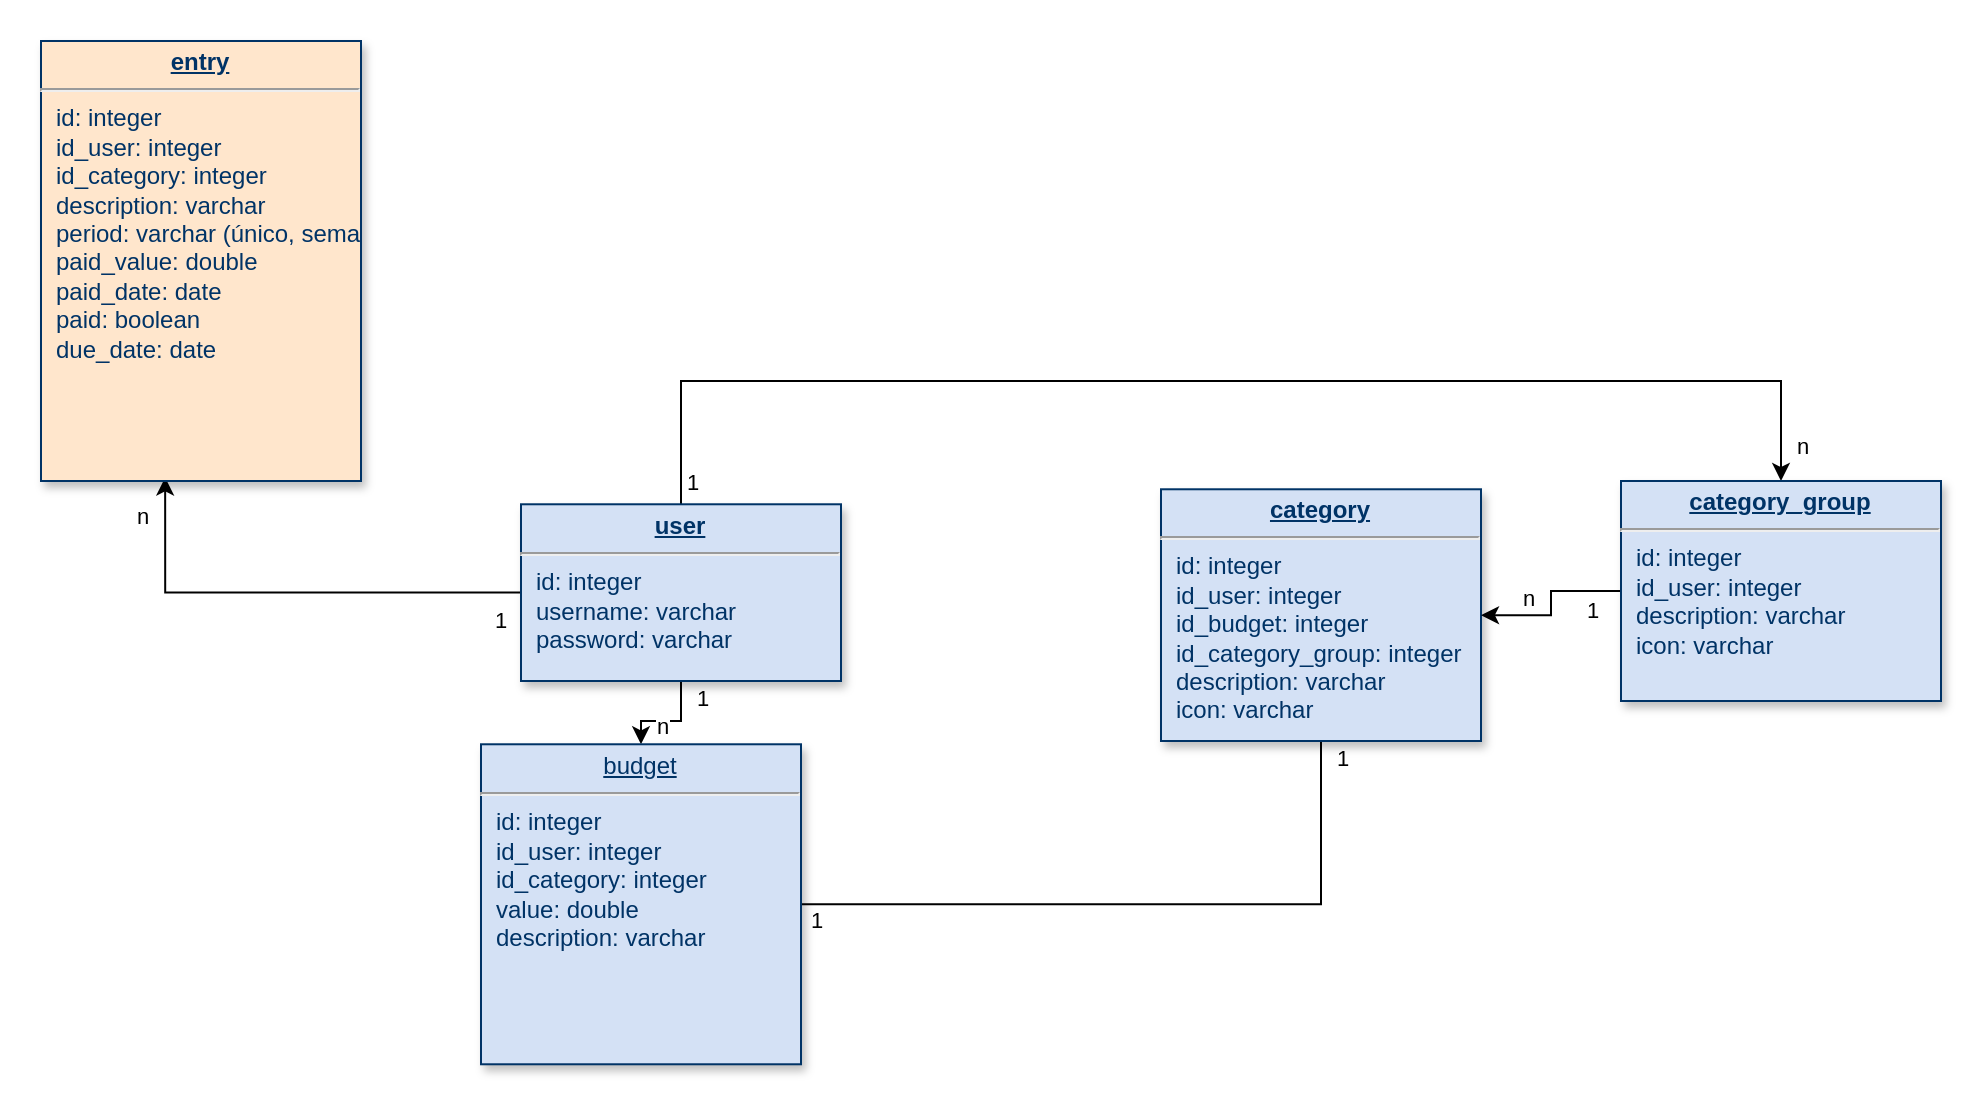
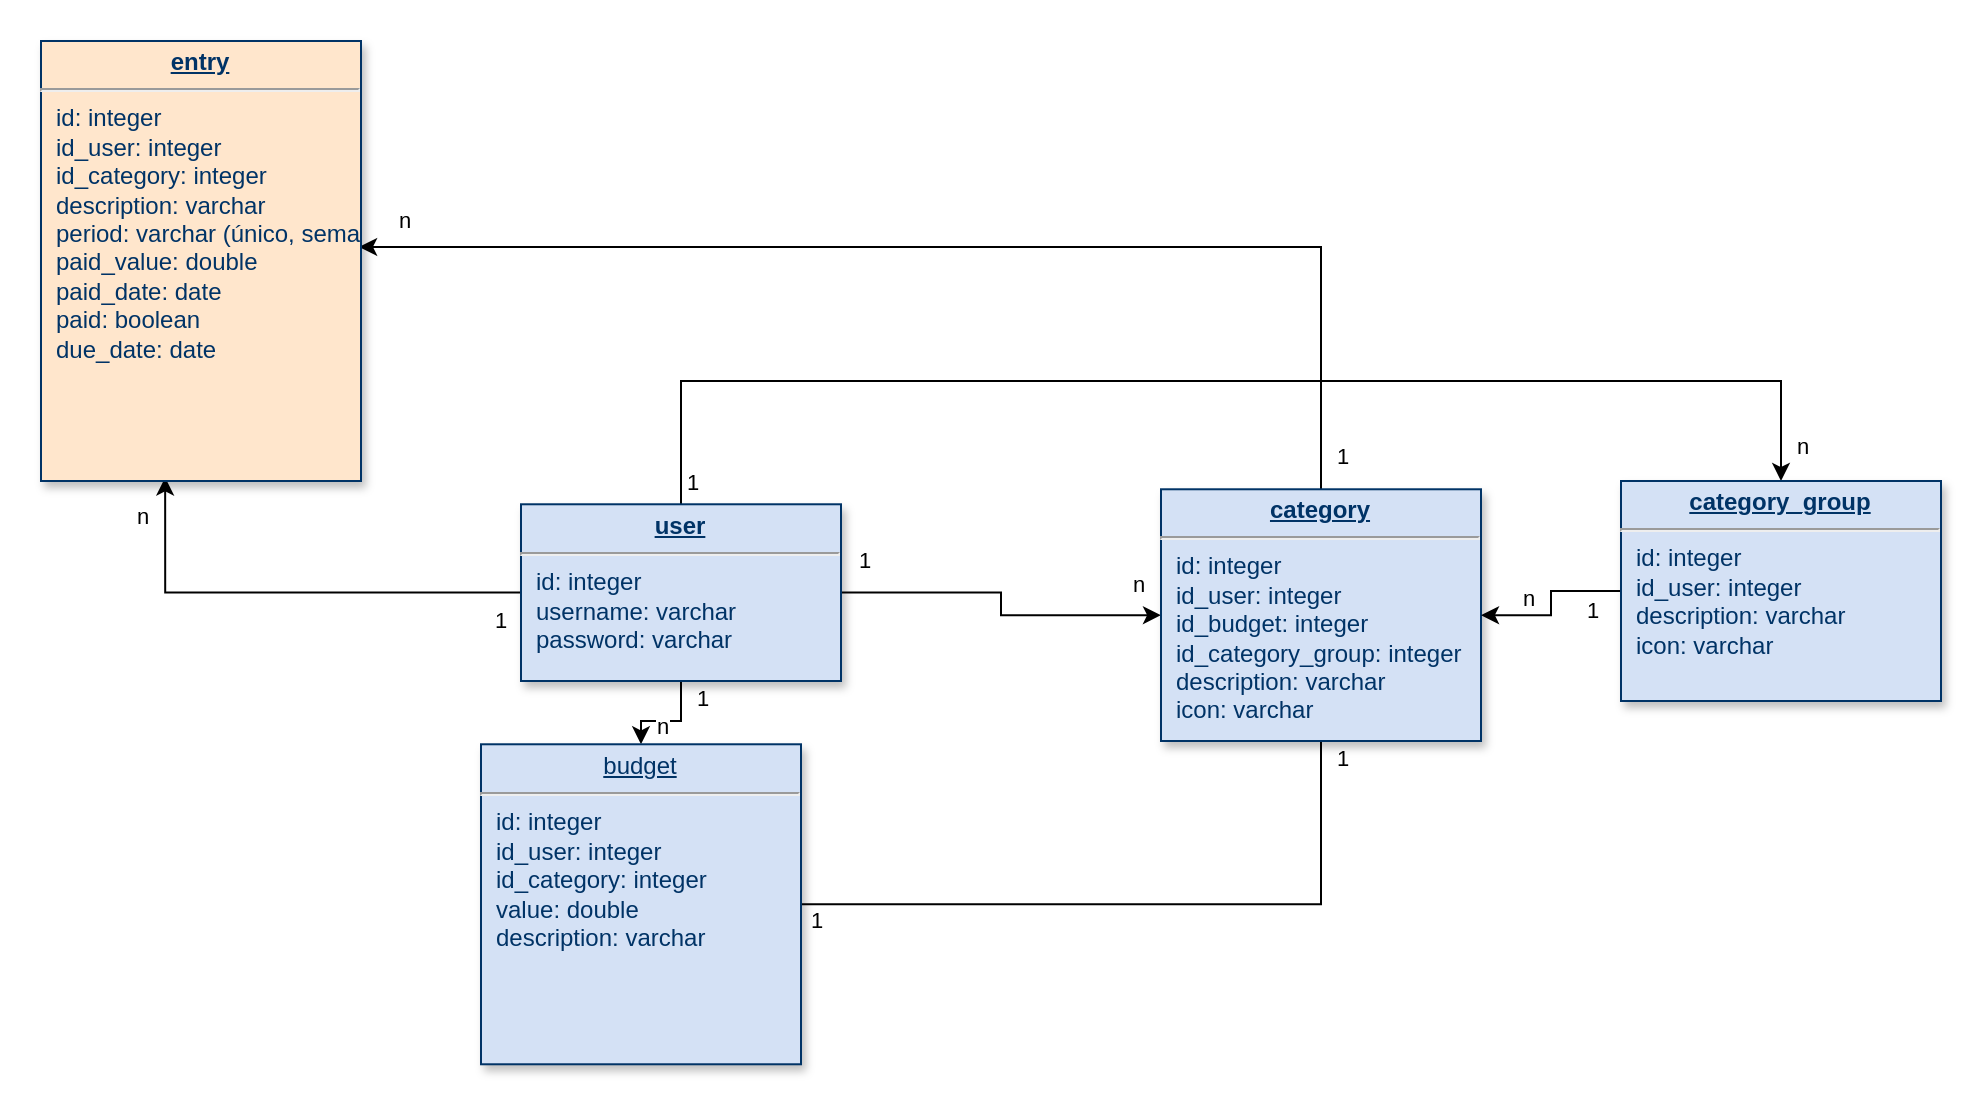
none -> (968, 247)
none -> (1001, 597)
